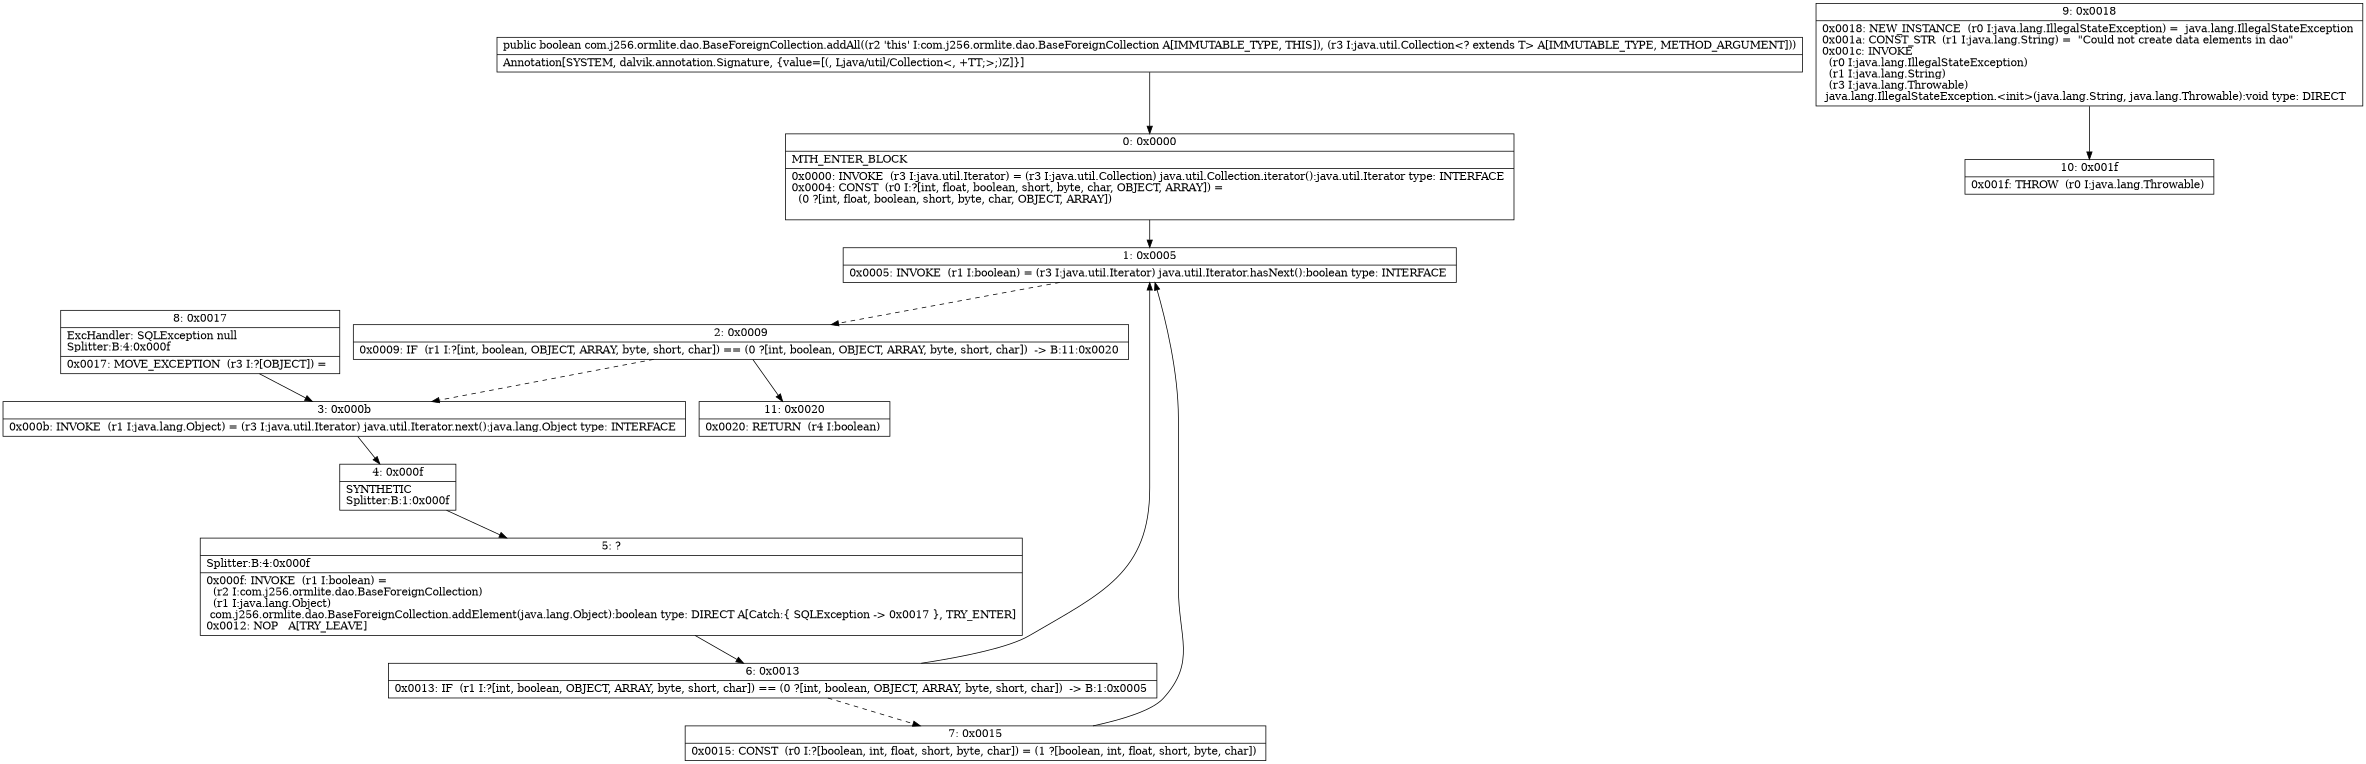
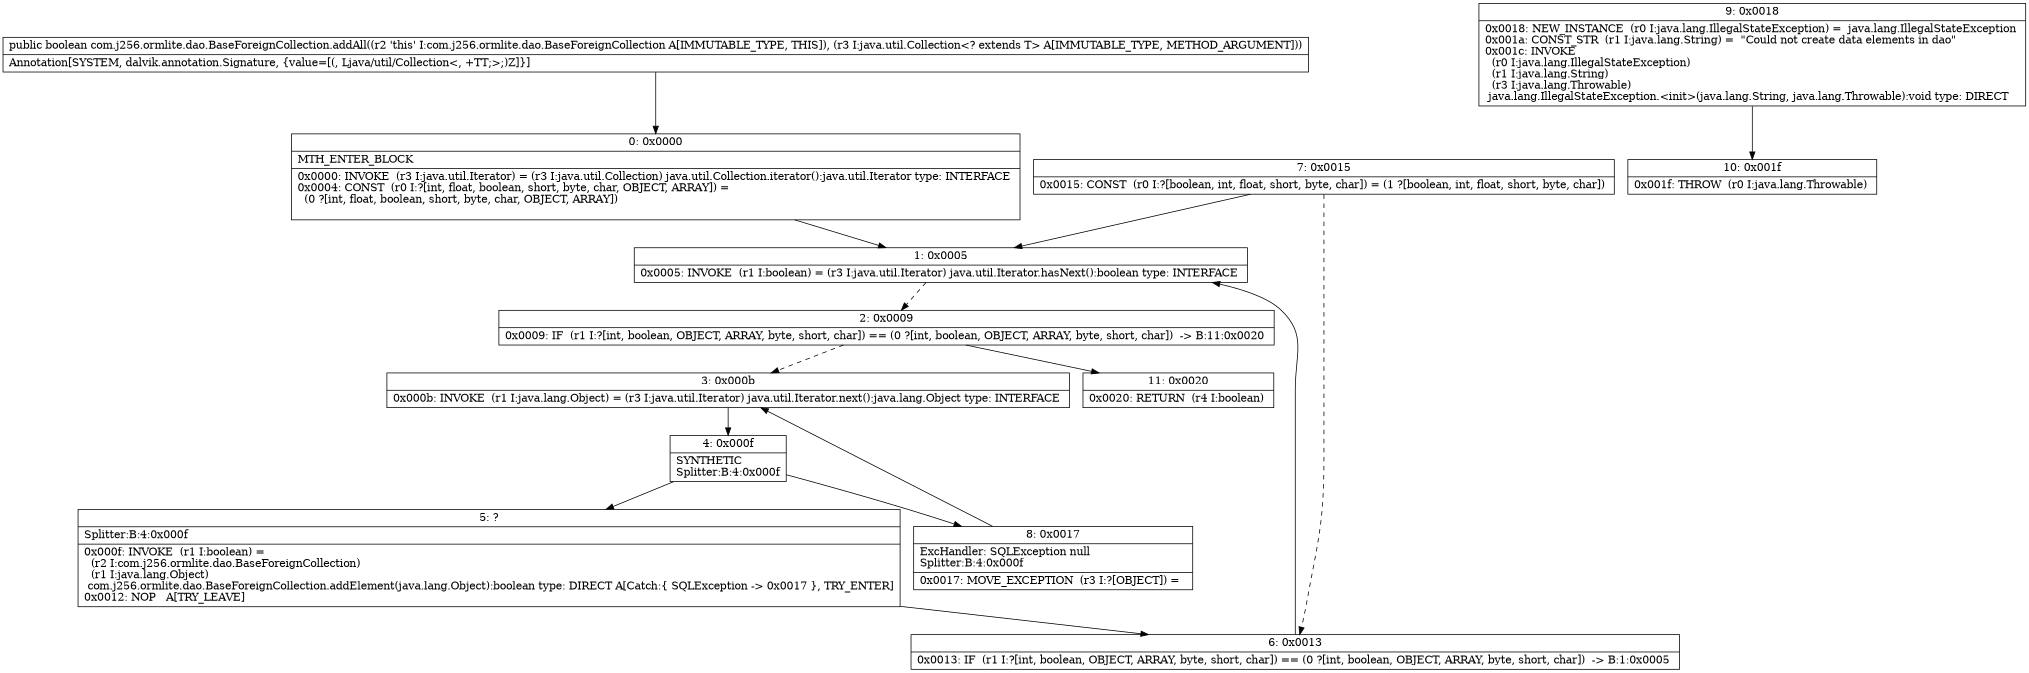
none -> (871, 498)
(398, 501) -> (728, 472)
(870, 711) -> (1324, 412)
